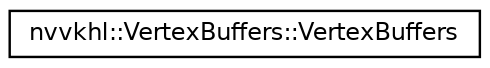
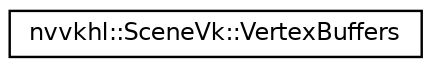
(245, 34) -> (216, 34)
